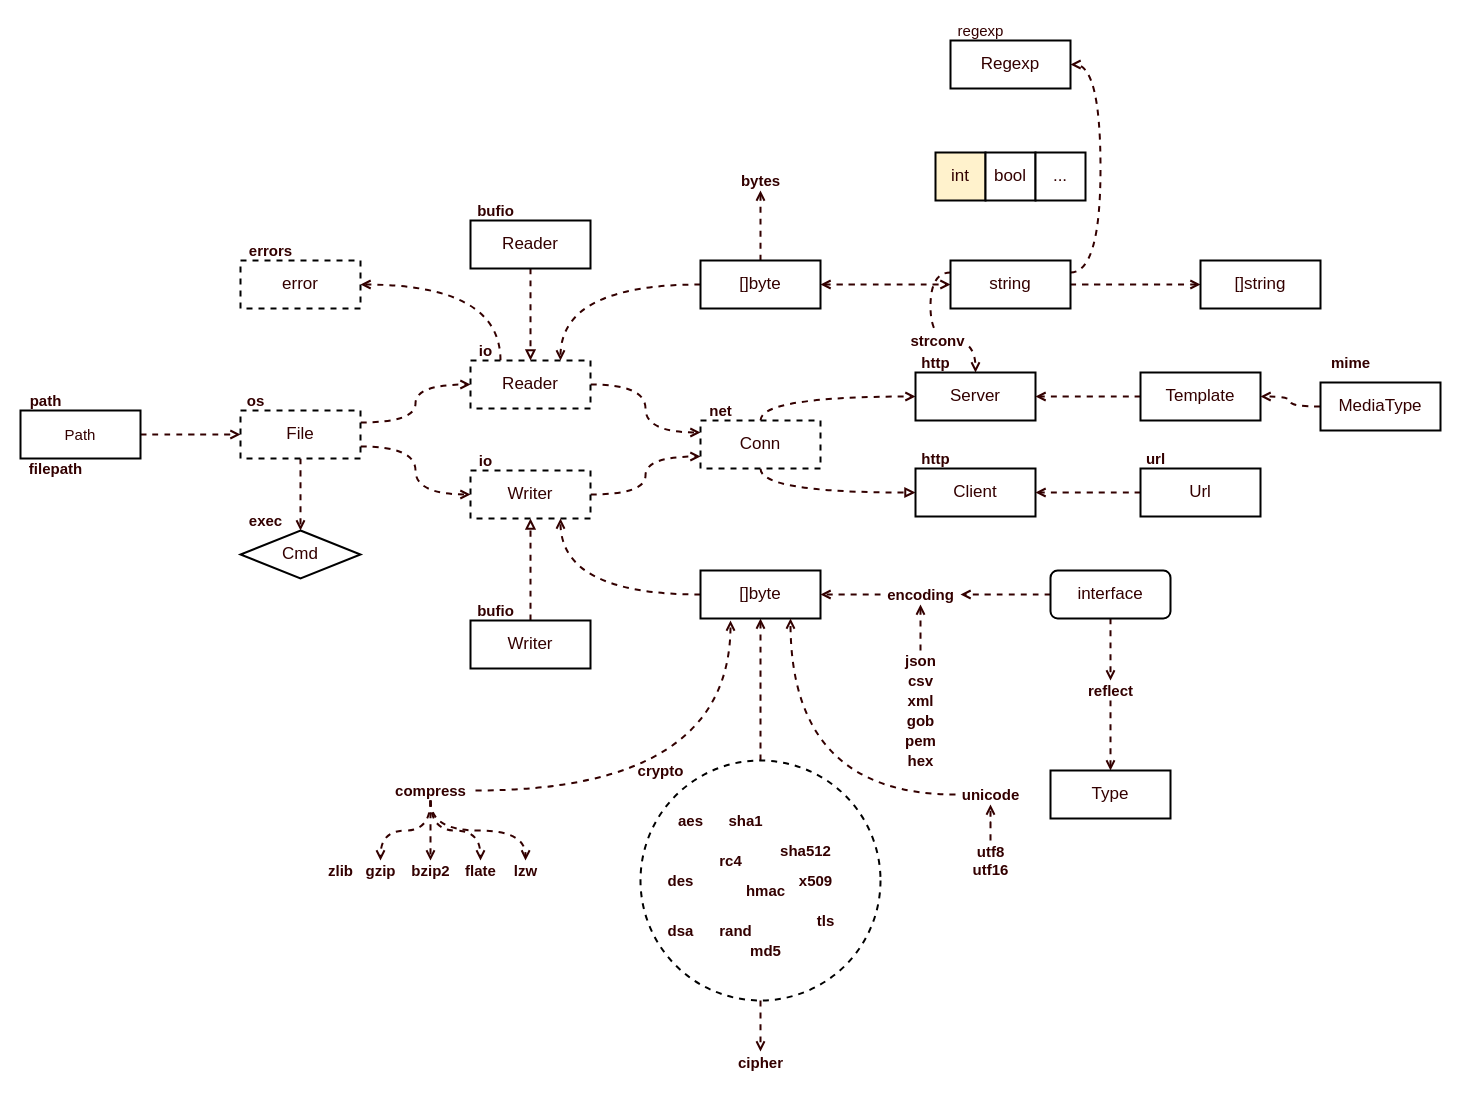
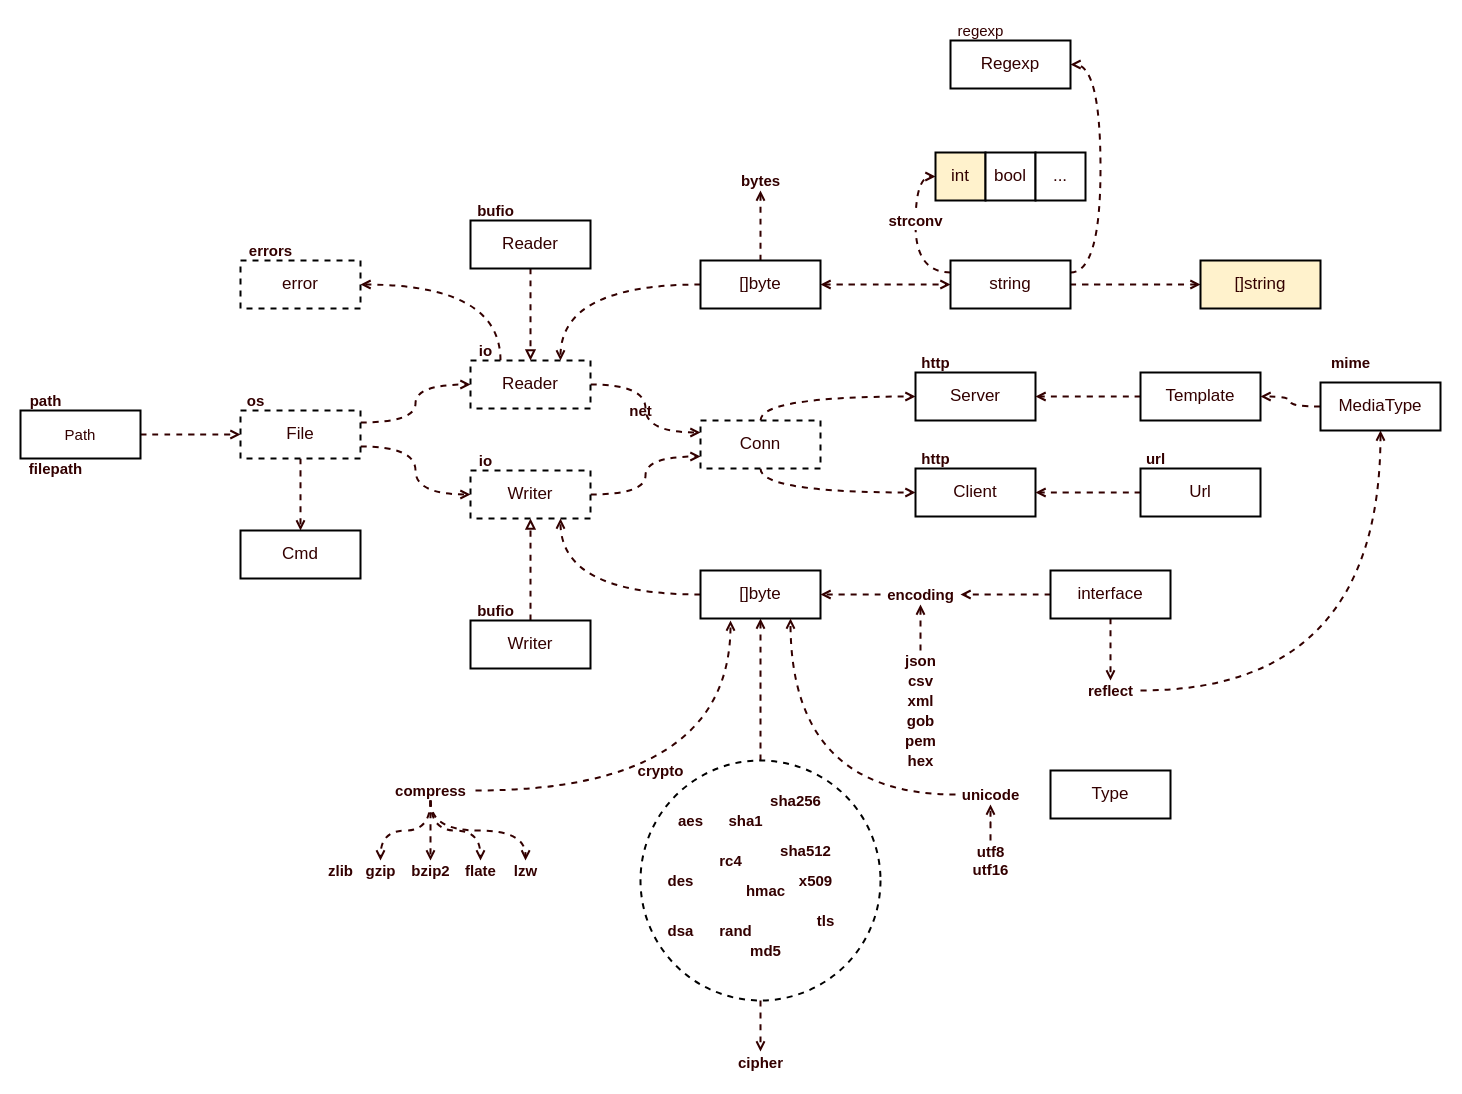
(1261, 285) -> (1261, 285)
(933, 326) -> (916, 231)
(721, 411) -> (641, 411)
(903, 492) -> (904, 492)
(266, 521) -> none
(301, 555) -> (301, 555)
(1111, 595) -> (1111, 595)
(1111, 734) -> (1323, 623)
none -> (796, 801)
